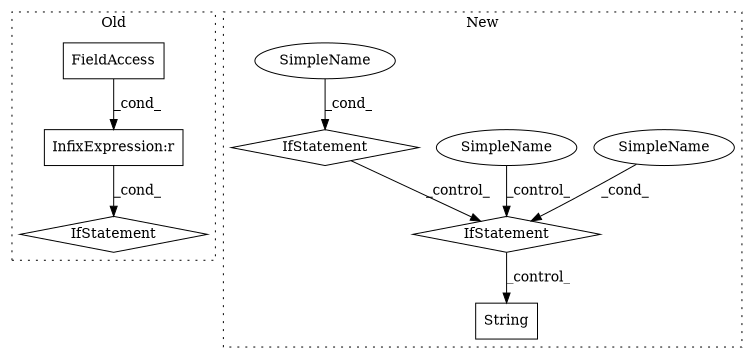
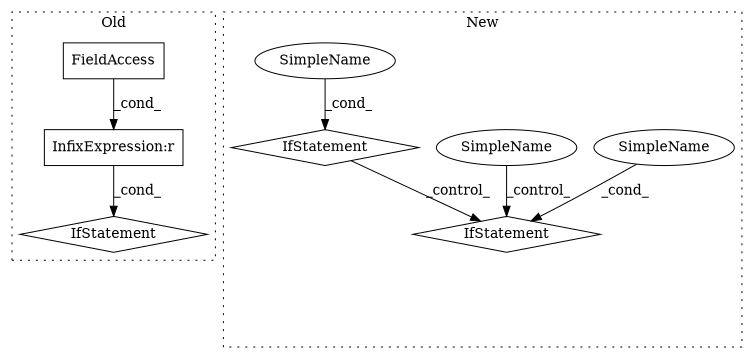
(507, 321) -> none
